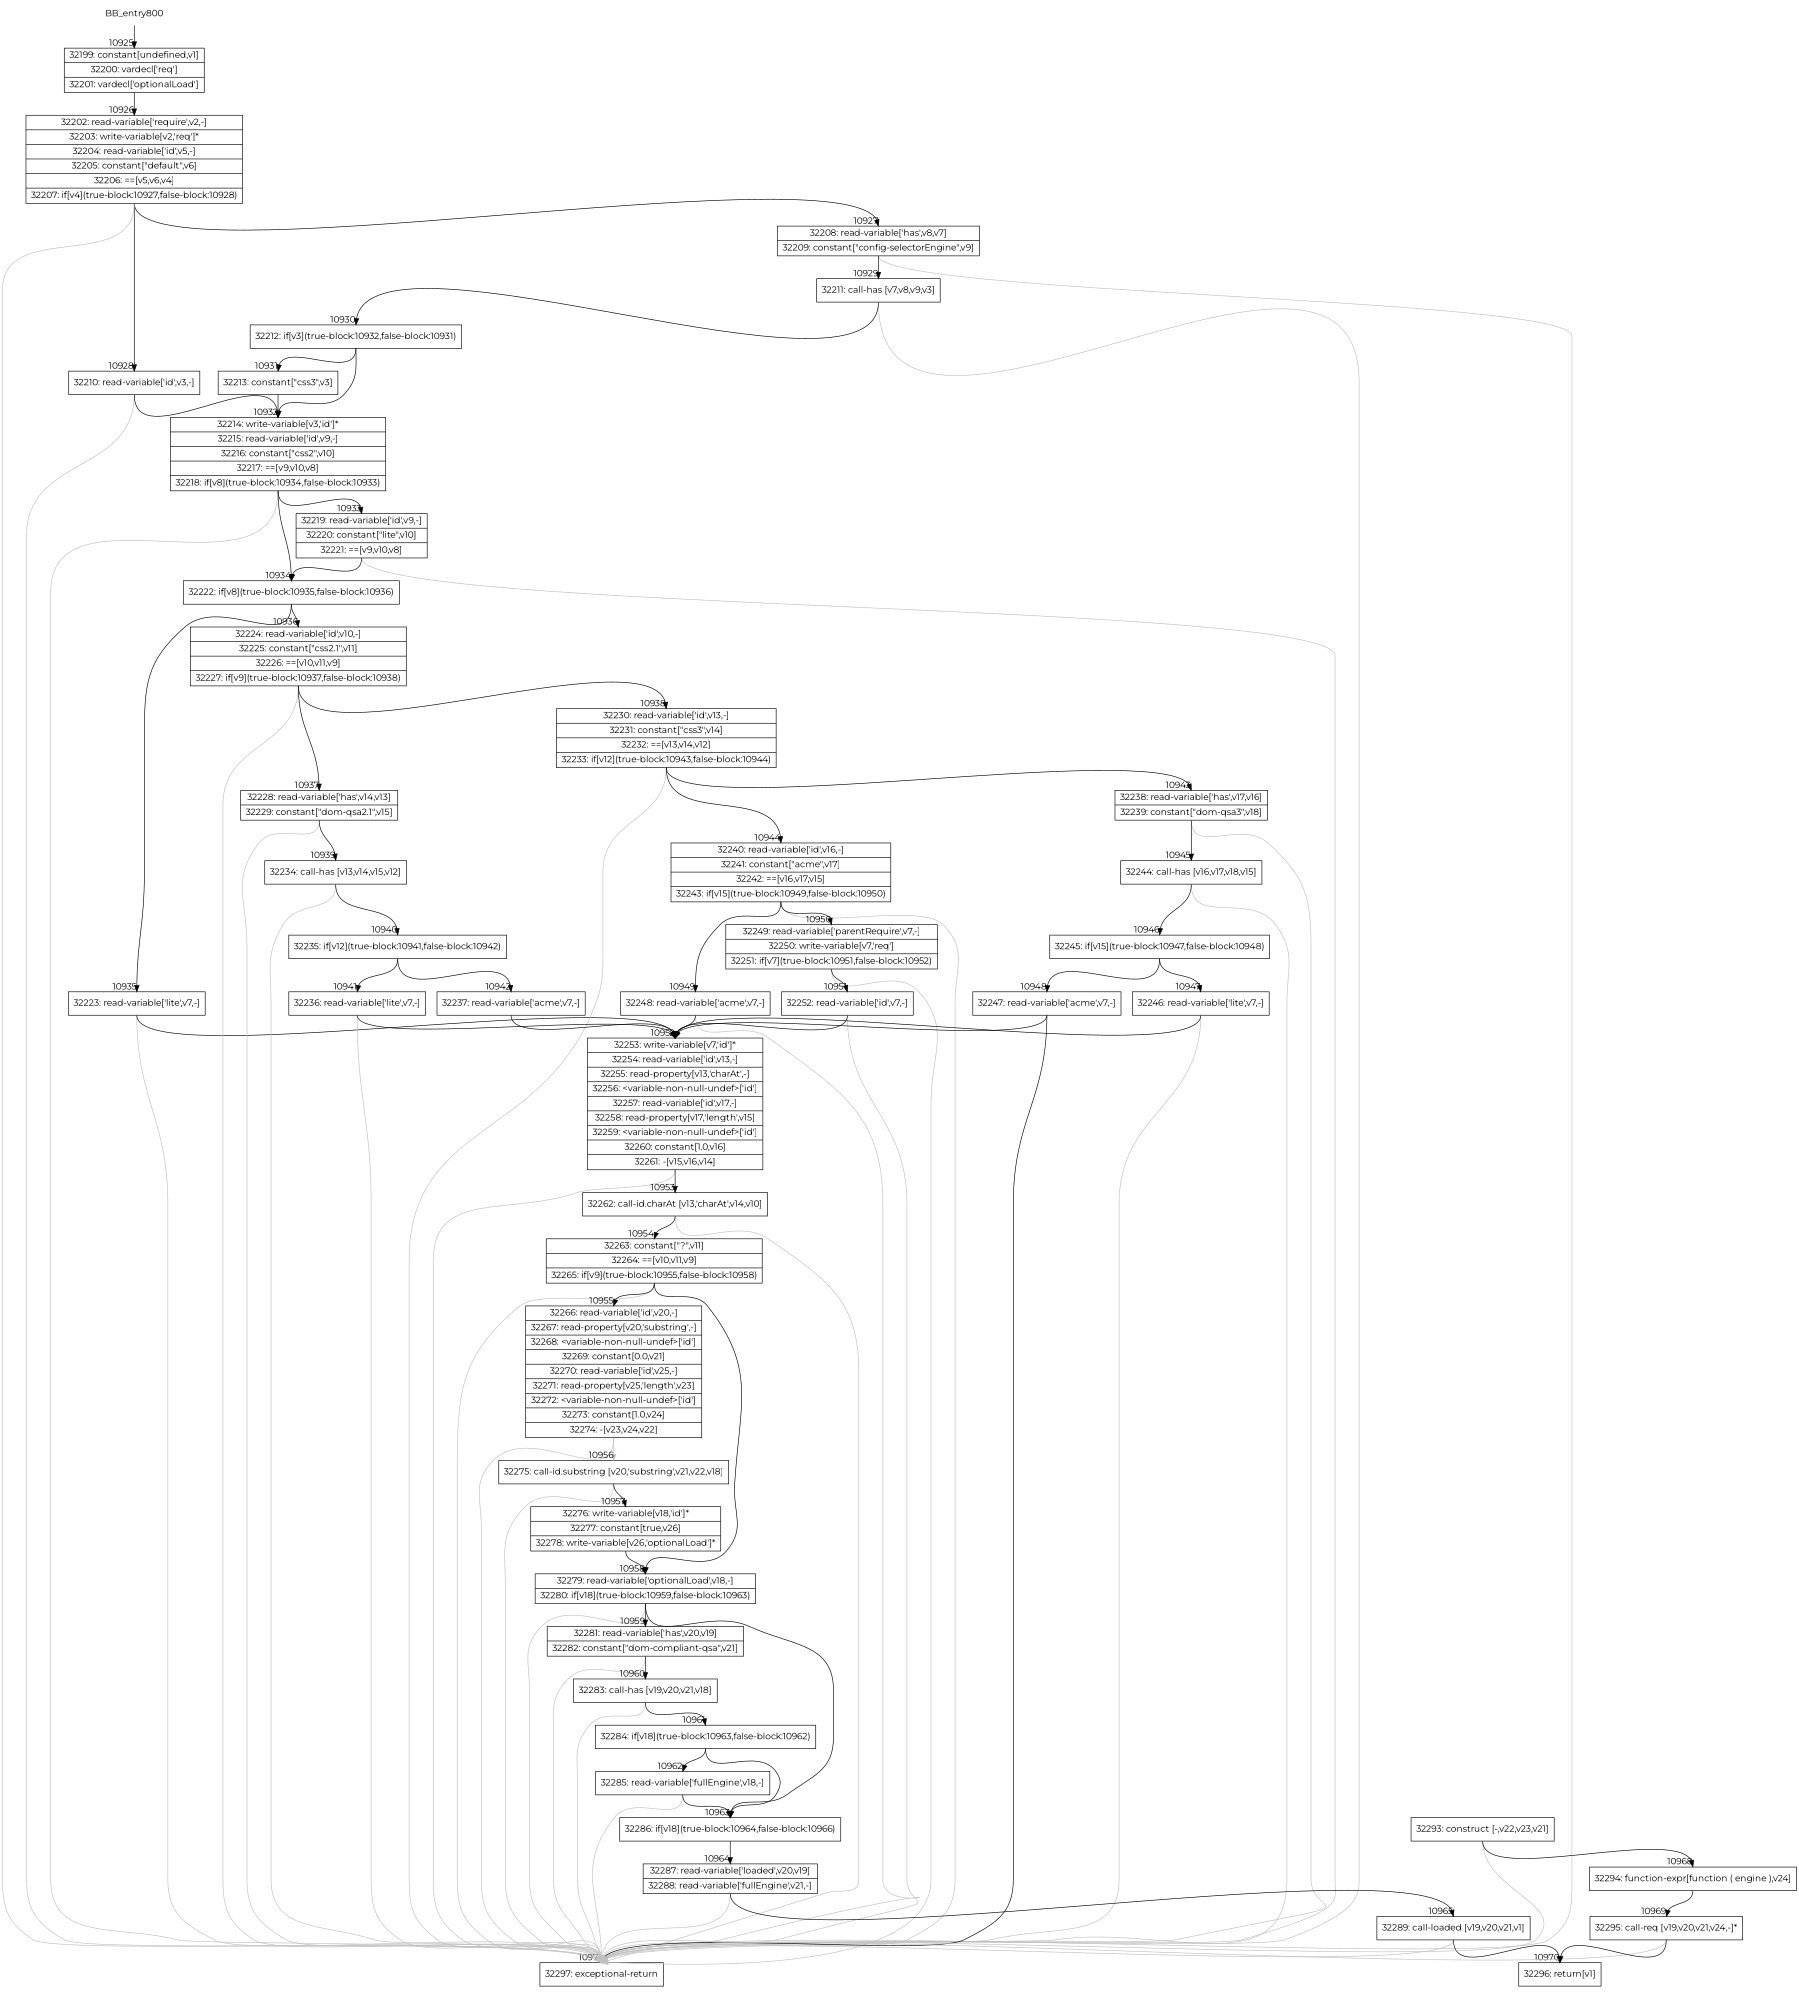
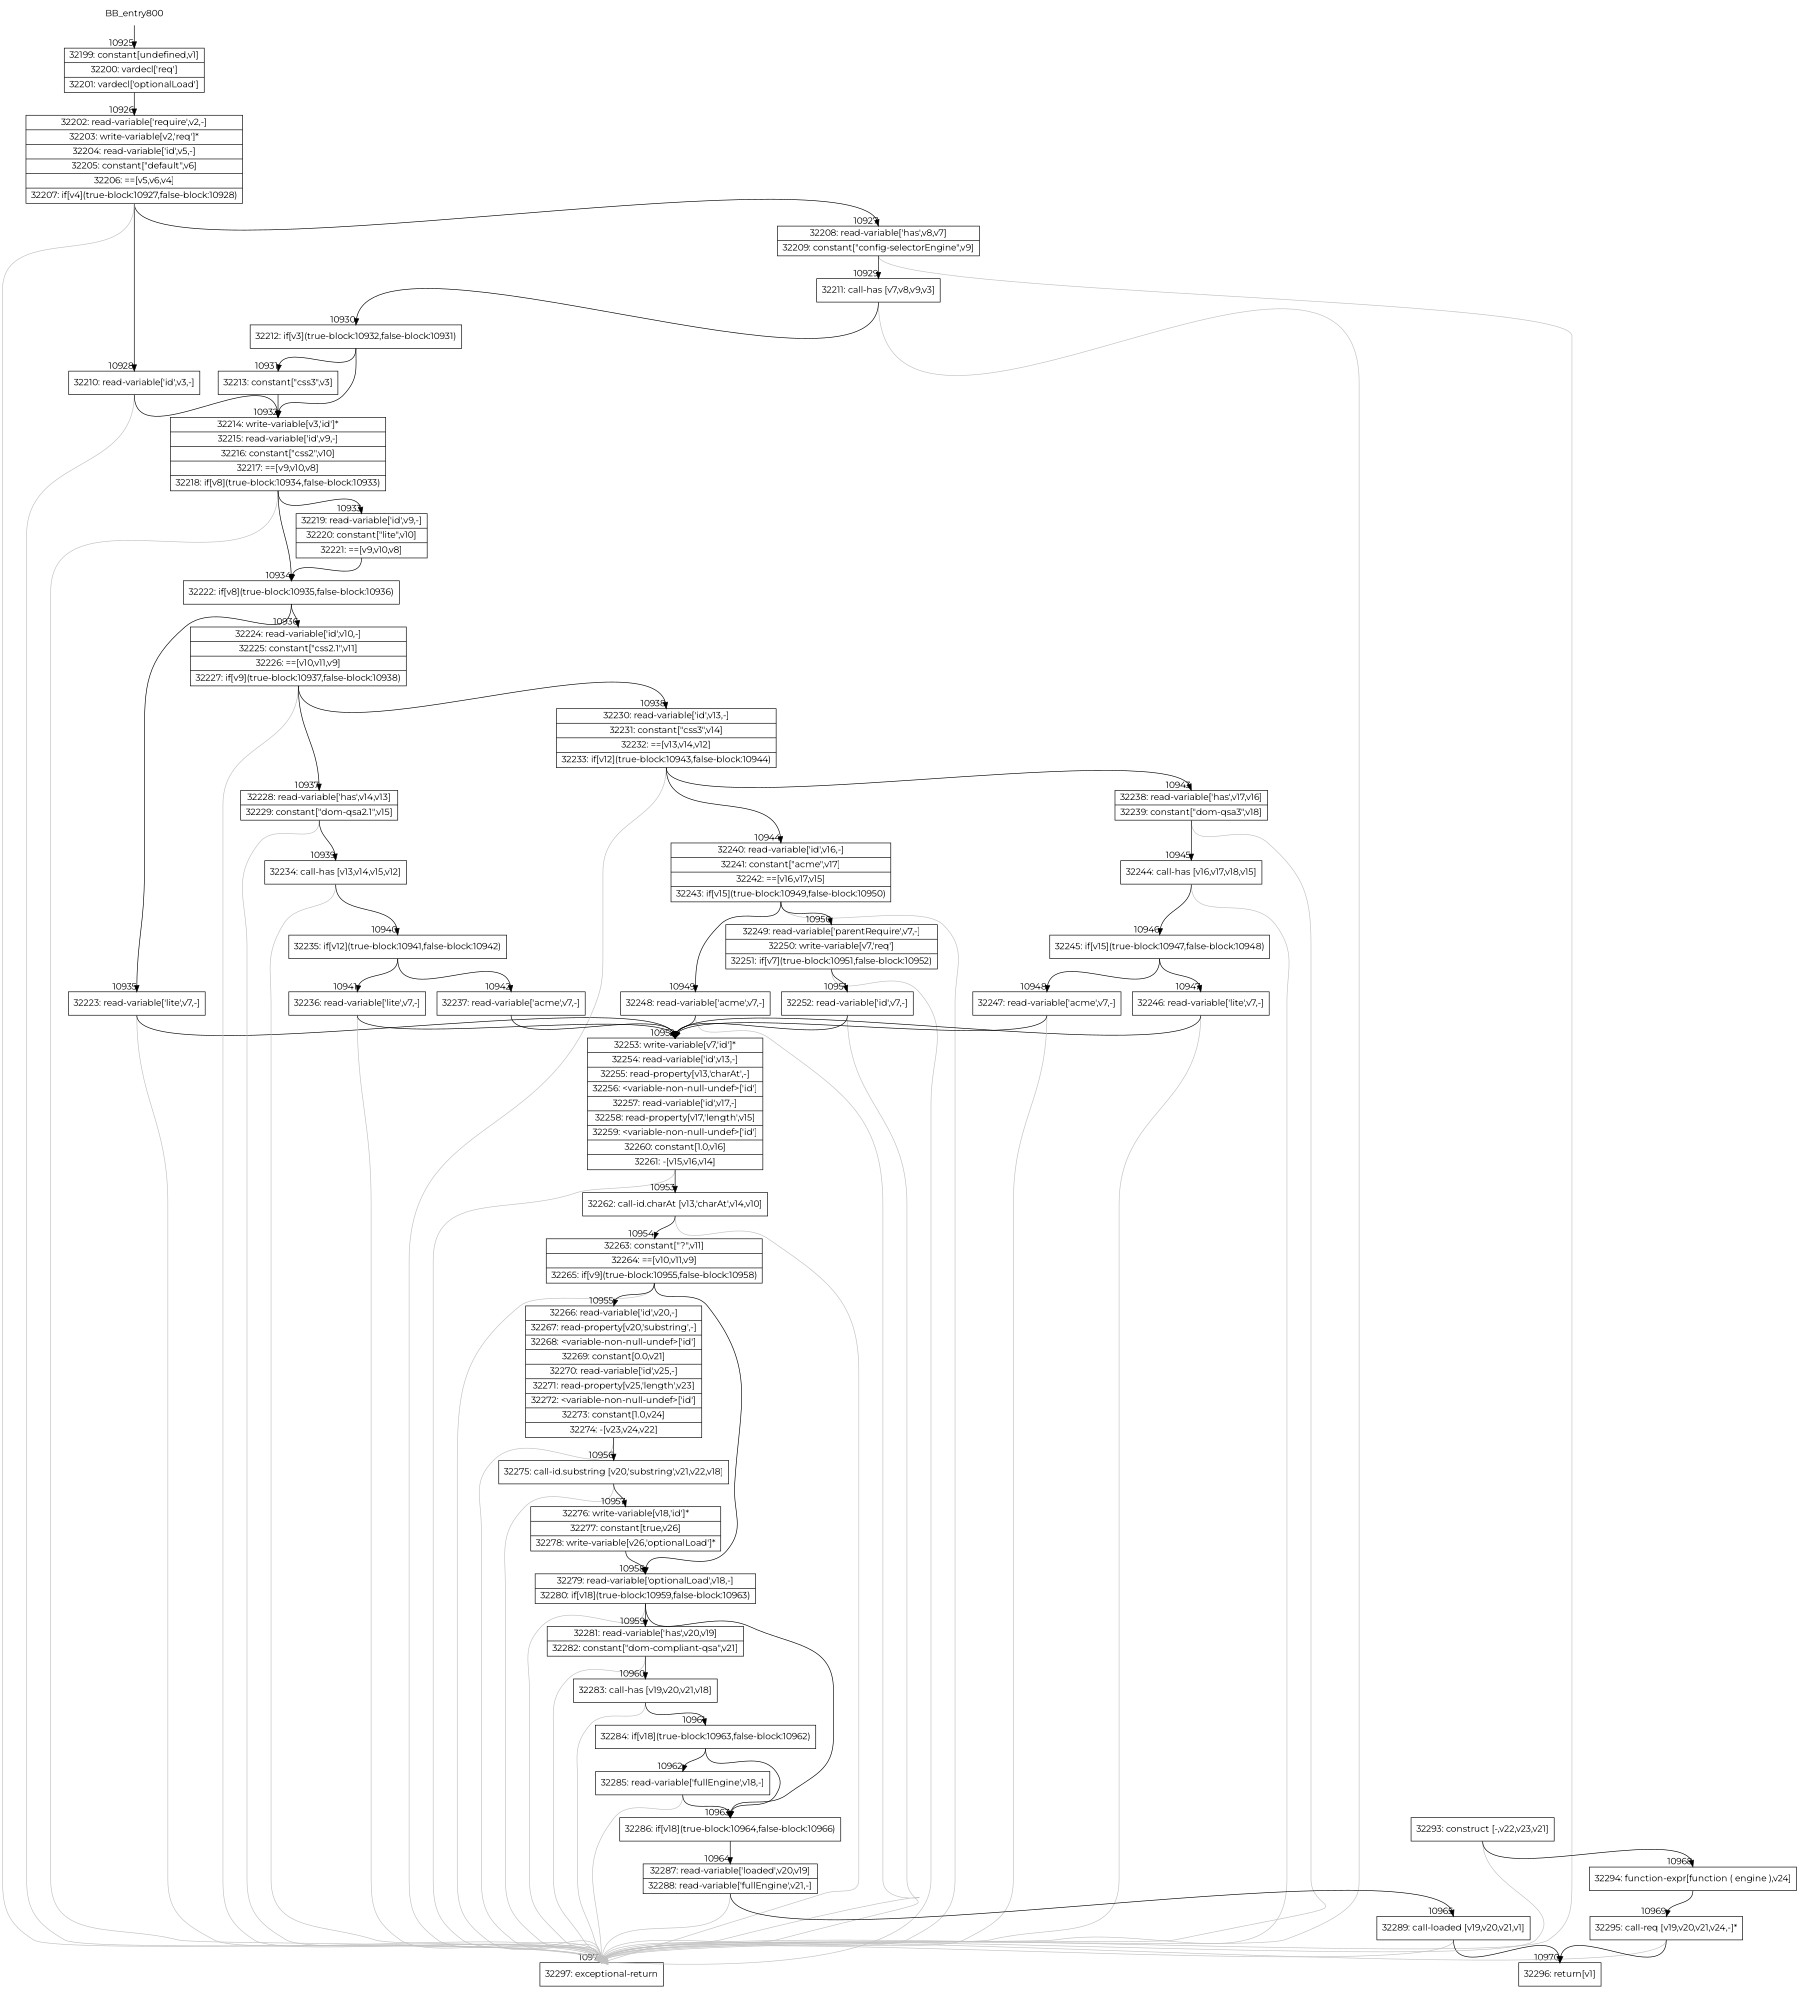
(1335, 1156) -> none
(614, 1446) -> (614, 1446)
(1013, 1668) -> (1013, 1668)
